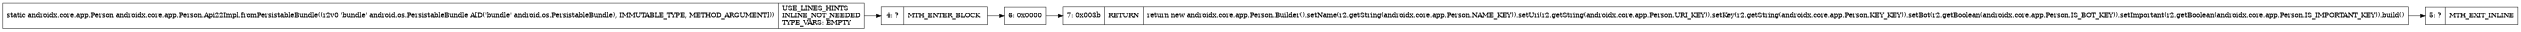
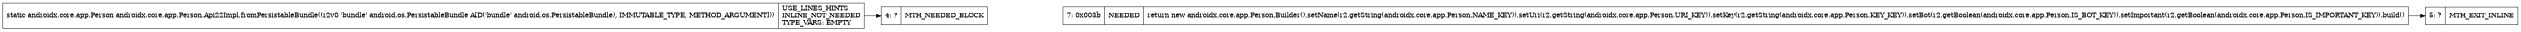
(944, 16) -> (944, 16)
(1025, 16) -> none
(1124, 16) -> (1124, 16)
